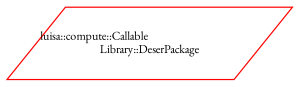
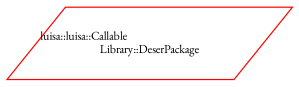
(150, 43) -> (150, 43)
